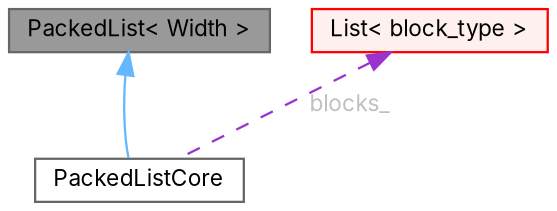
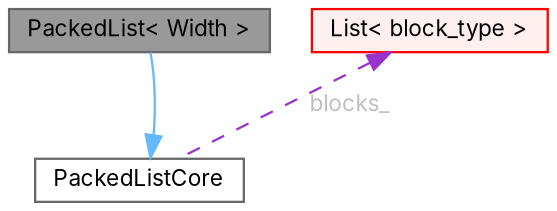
(124, 117) -> (155, 94)
